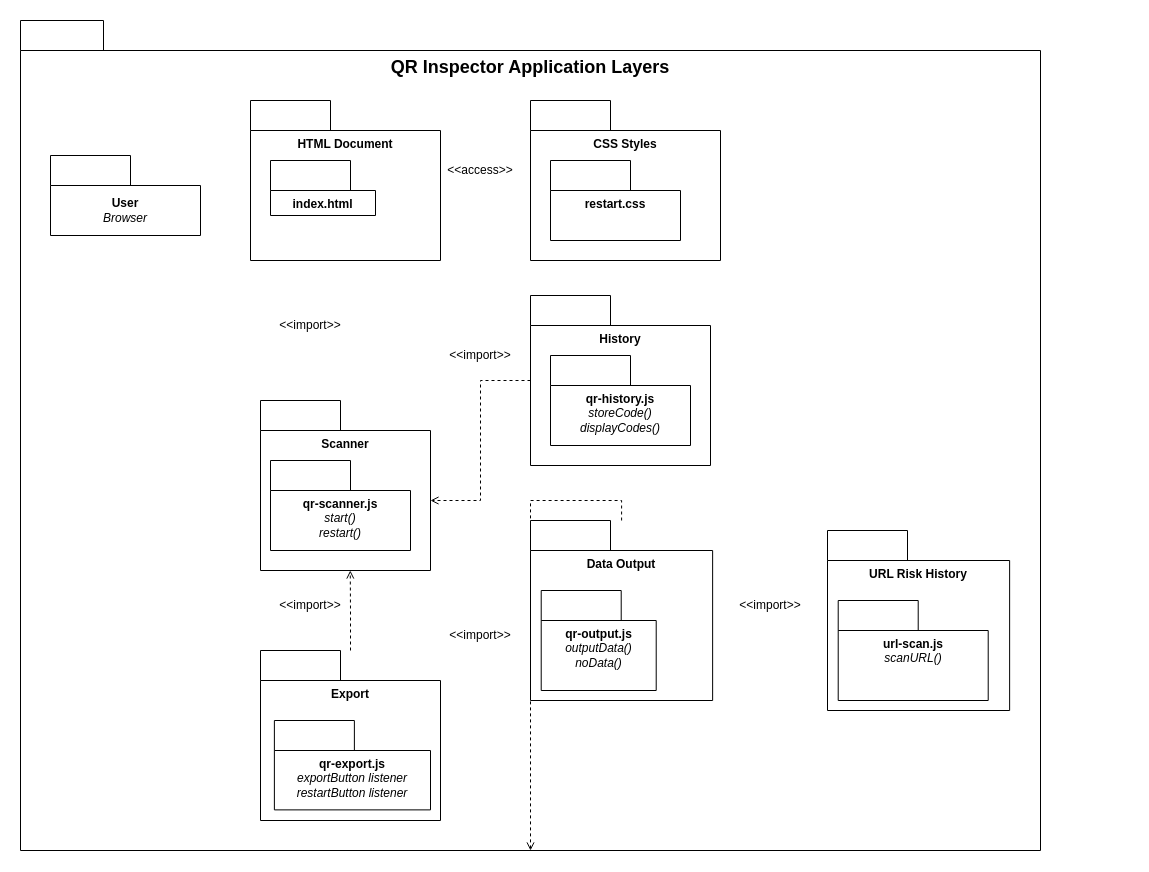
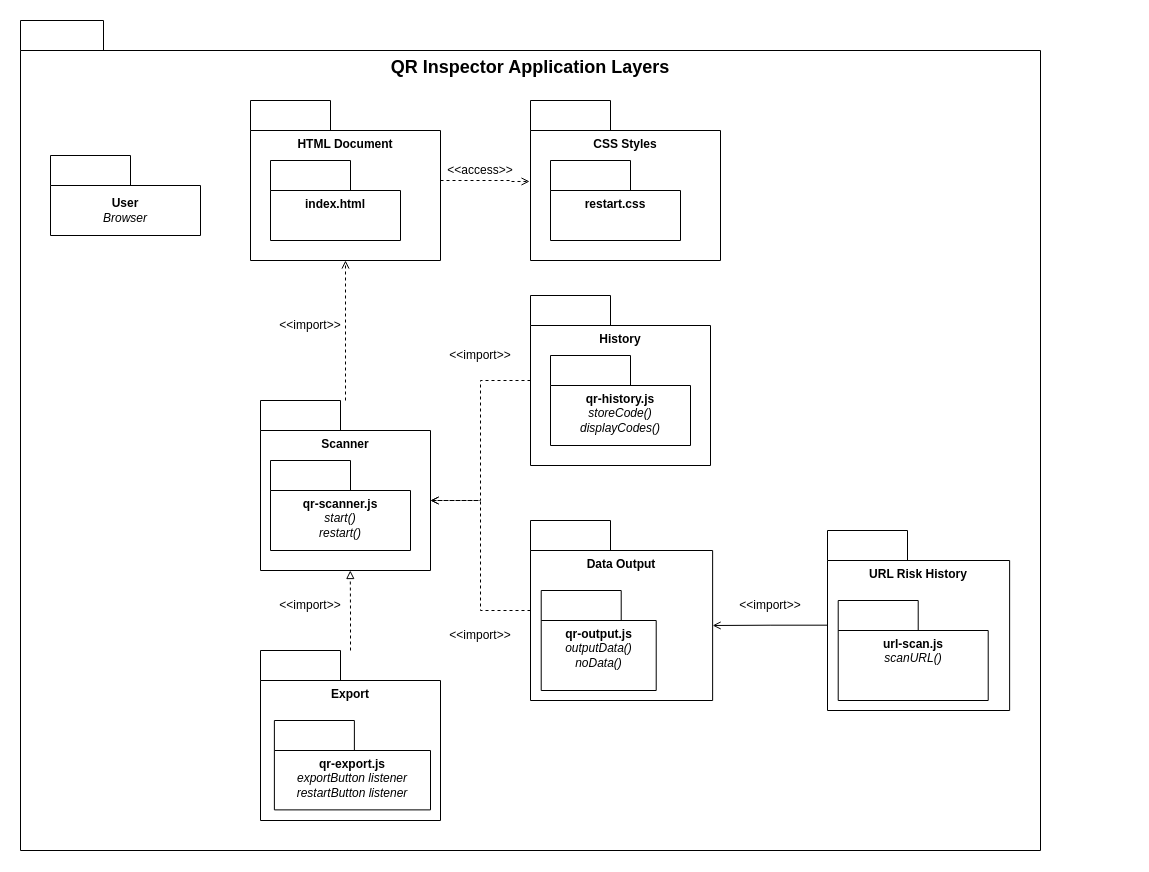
none -> (484, 181)
(323, 188) -> (336, 201)
none -> (346, 332)
(350, 577) -> (350, 580)
none -> (771, 625)
(531, 773) -> (481, 582)
